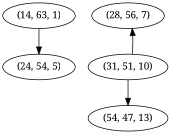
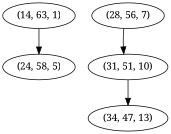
(133, 45) -> (123, 38)
(39, 67) -> (39, 67)
(128, 118) -> (128, 118)
